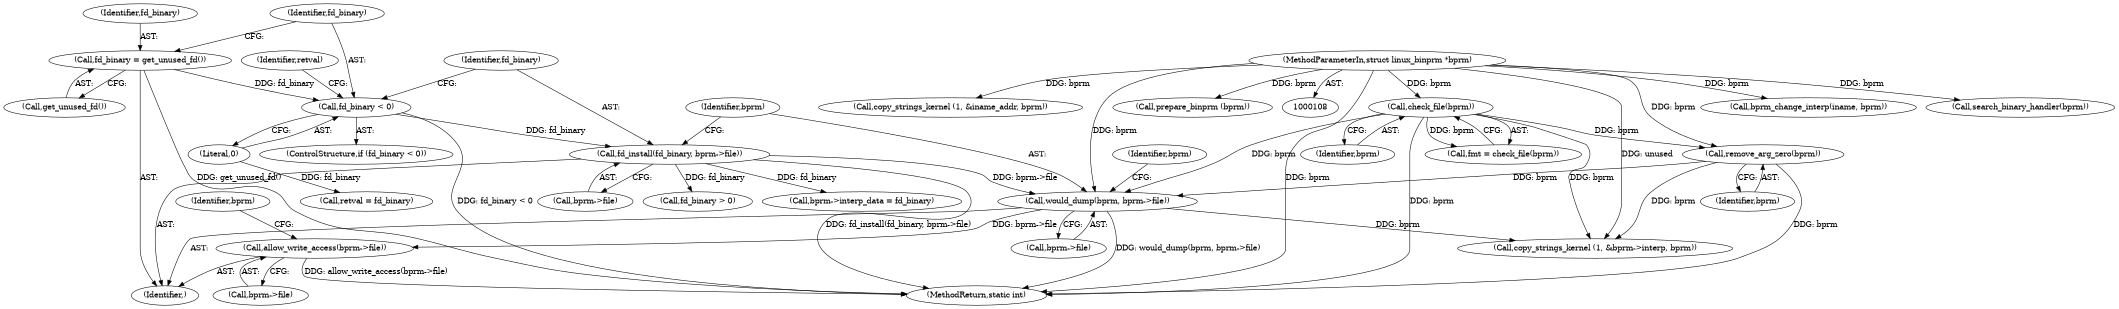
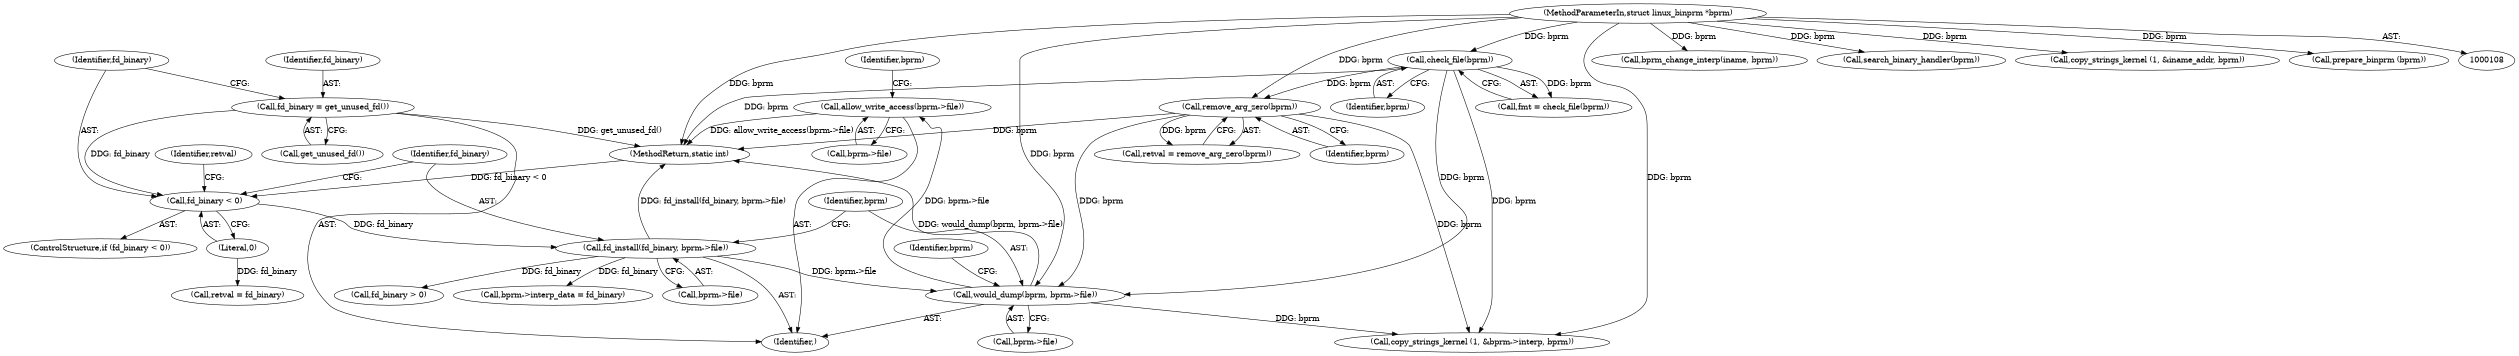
none -> (1197, 155)
(1647, 155) -> (1669, 178)
(605, 269) -> (440, 178)
